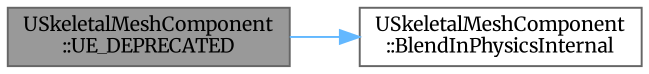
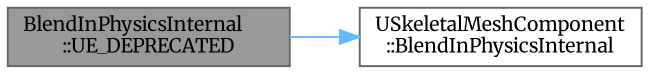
(149, 37) -> (149, 37)
